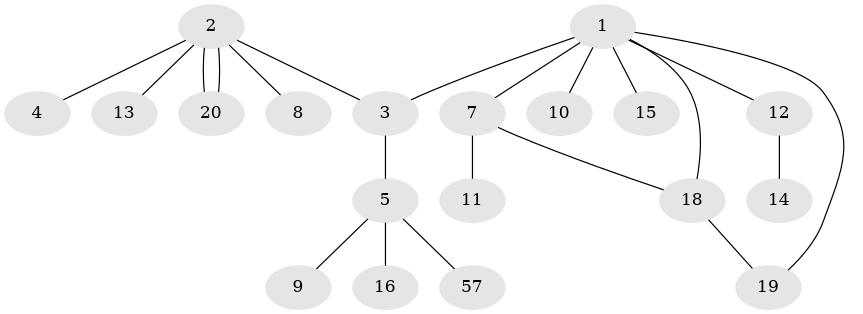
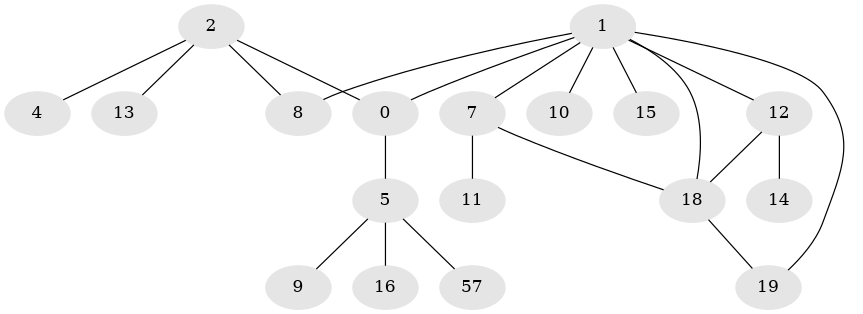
none -> (446, 61)
(211, 114) -> none
(385, 114) -> (385, 114)
none -> (736, 157)
